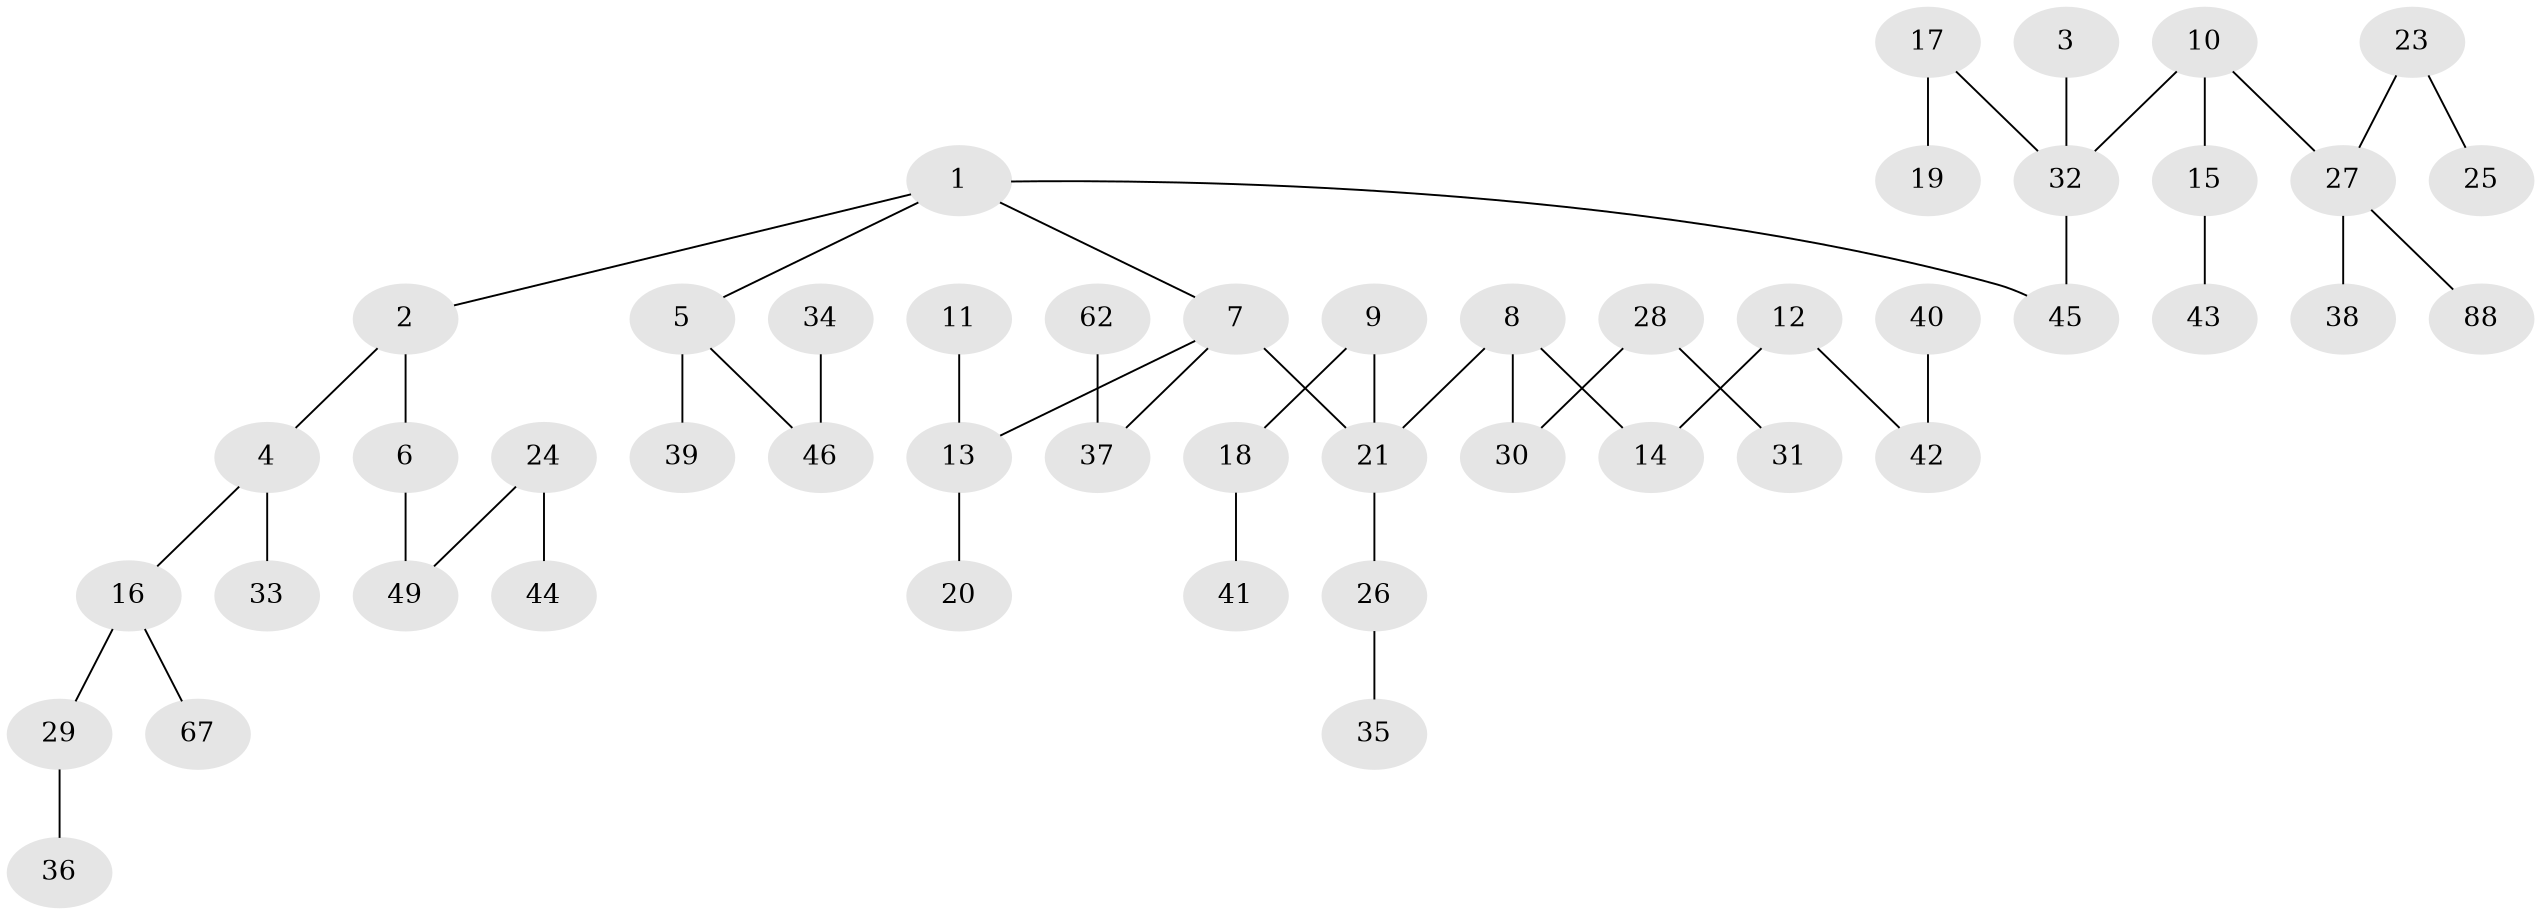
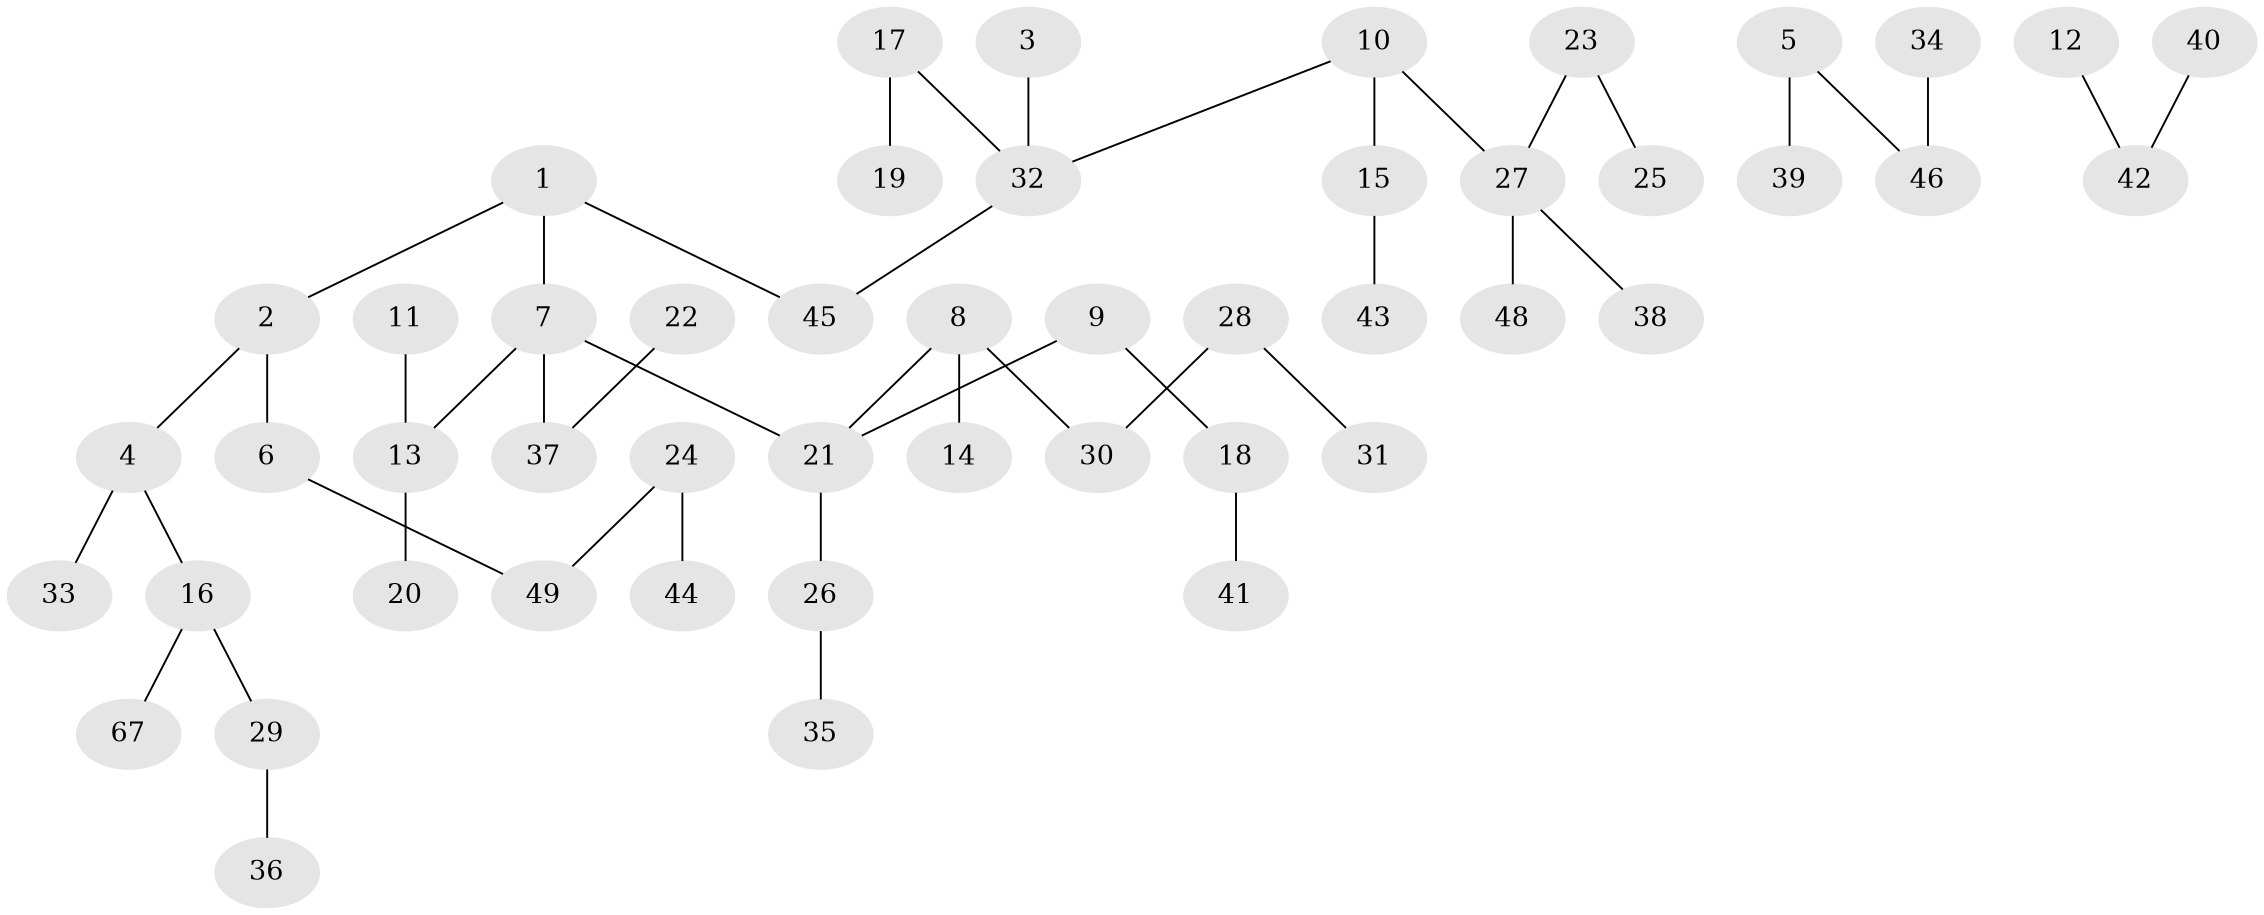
(821, 250) -> none
(1098, 319) -> (682, 319)
(2482, 319) -> (1513, 319)
(1729, 380) -> none
